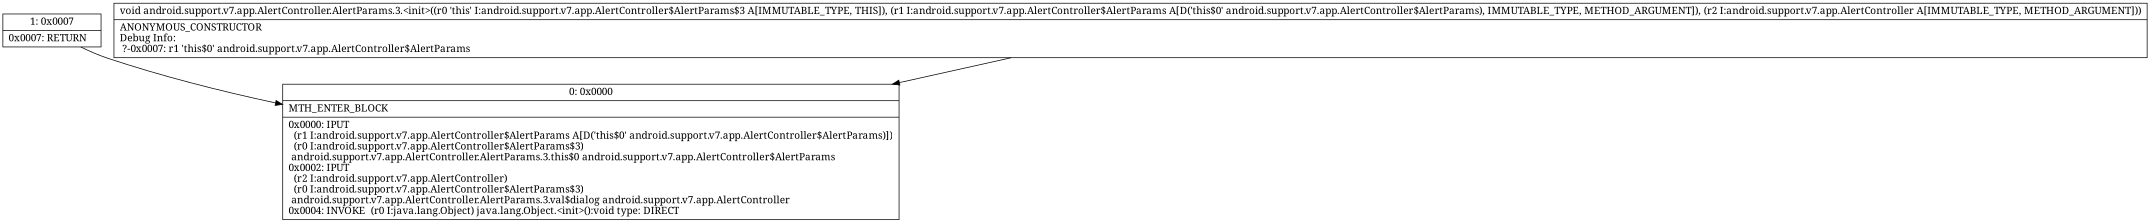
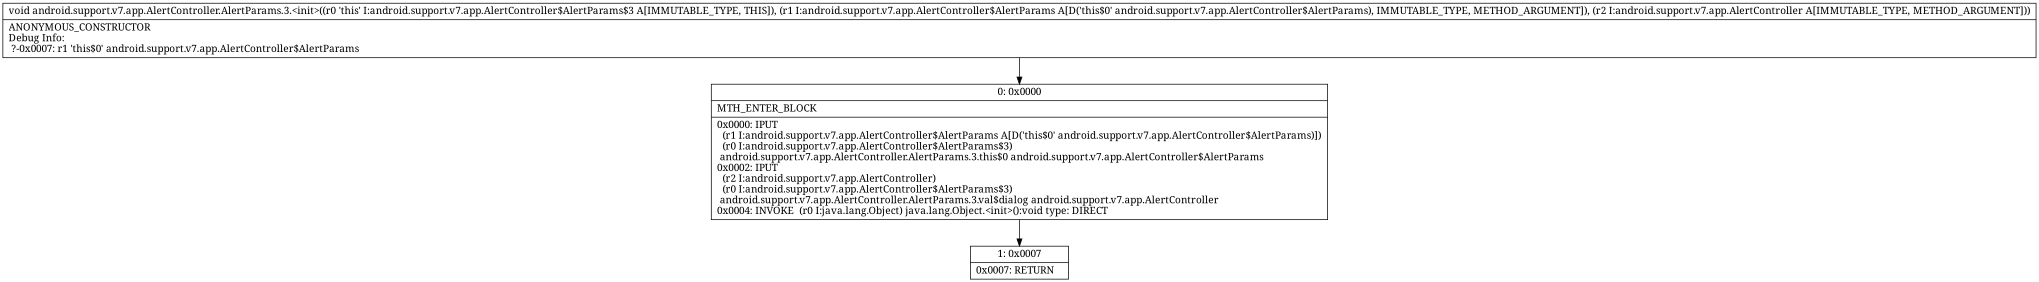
(177, 79) -> (1019, 229)
